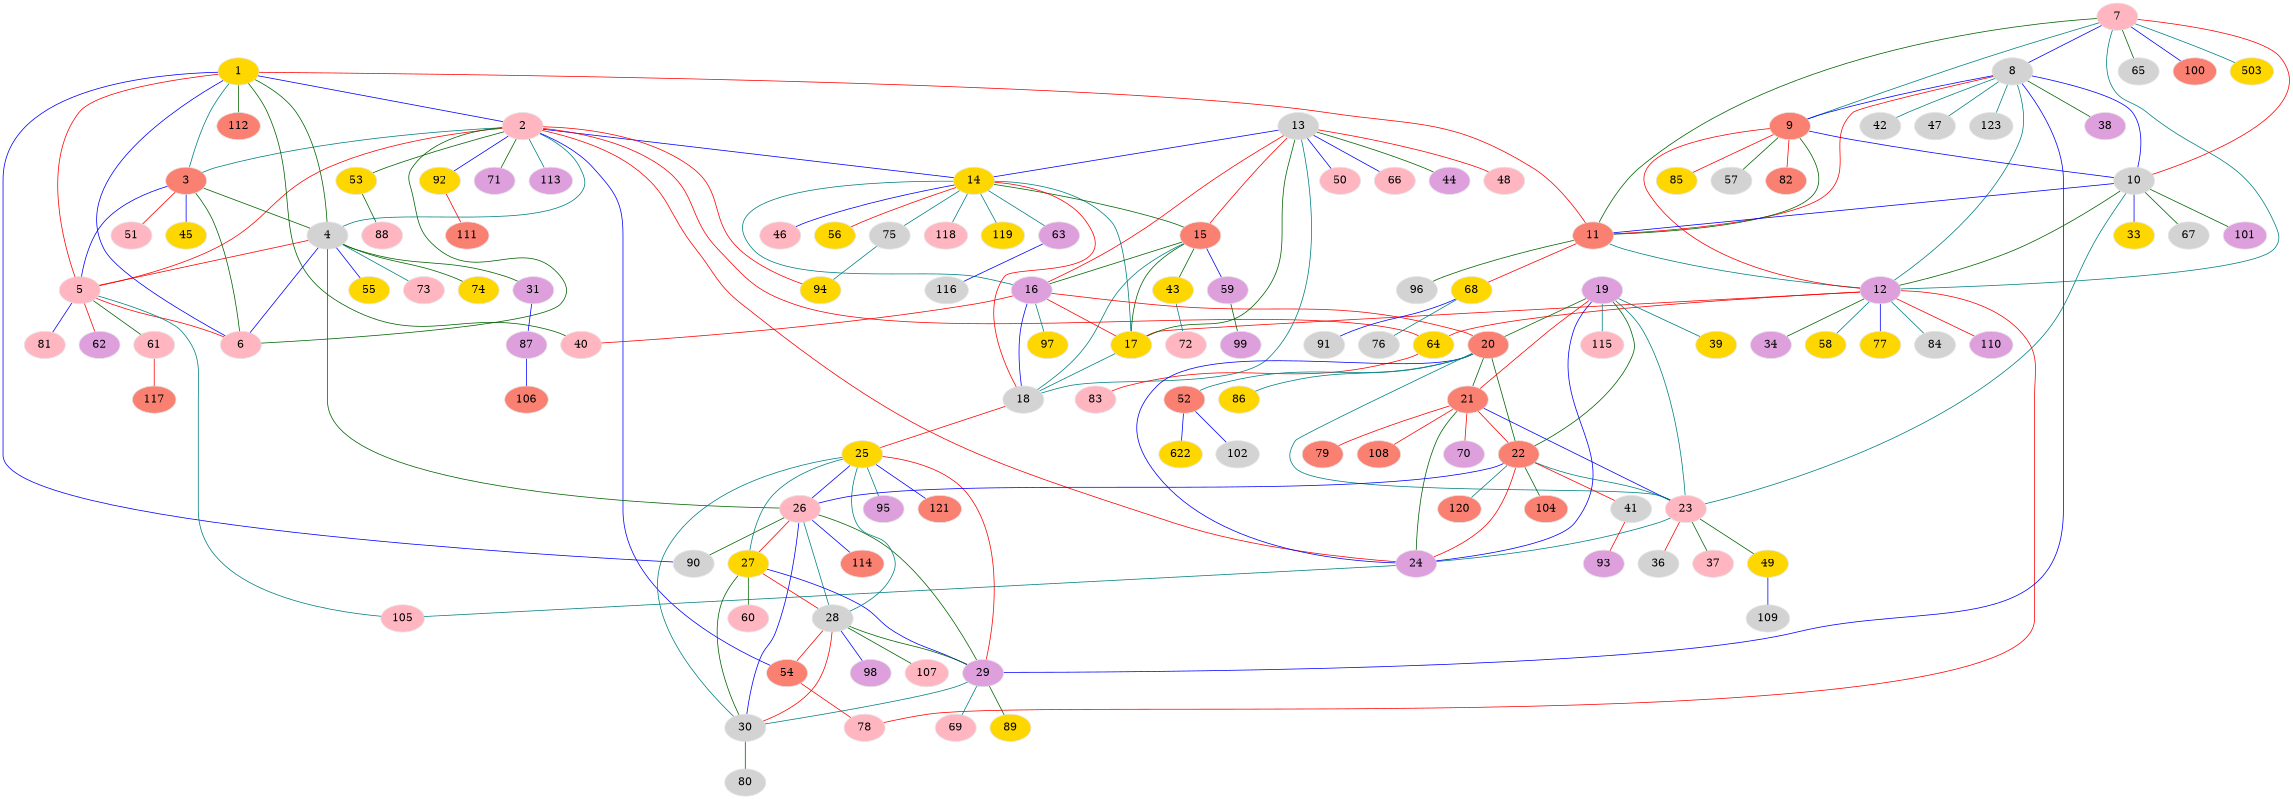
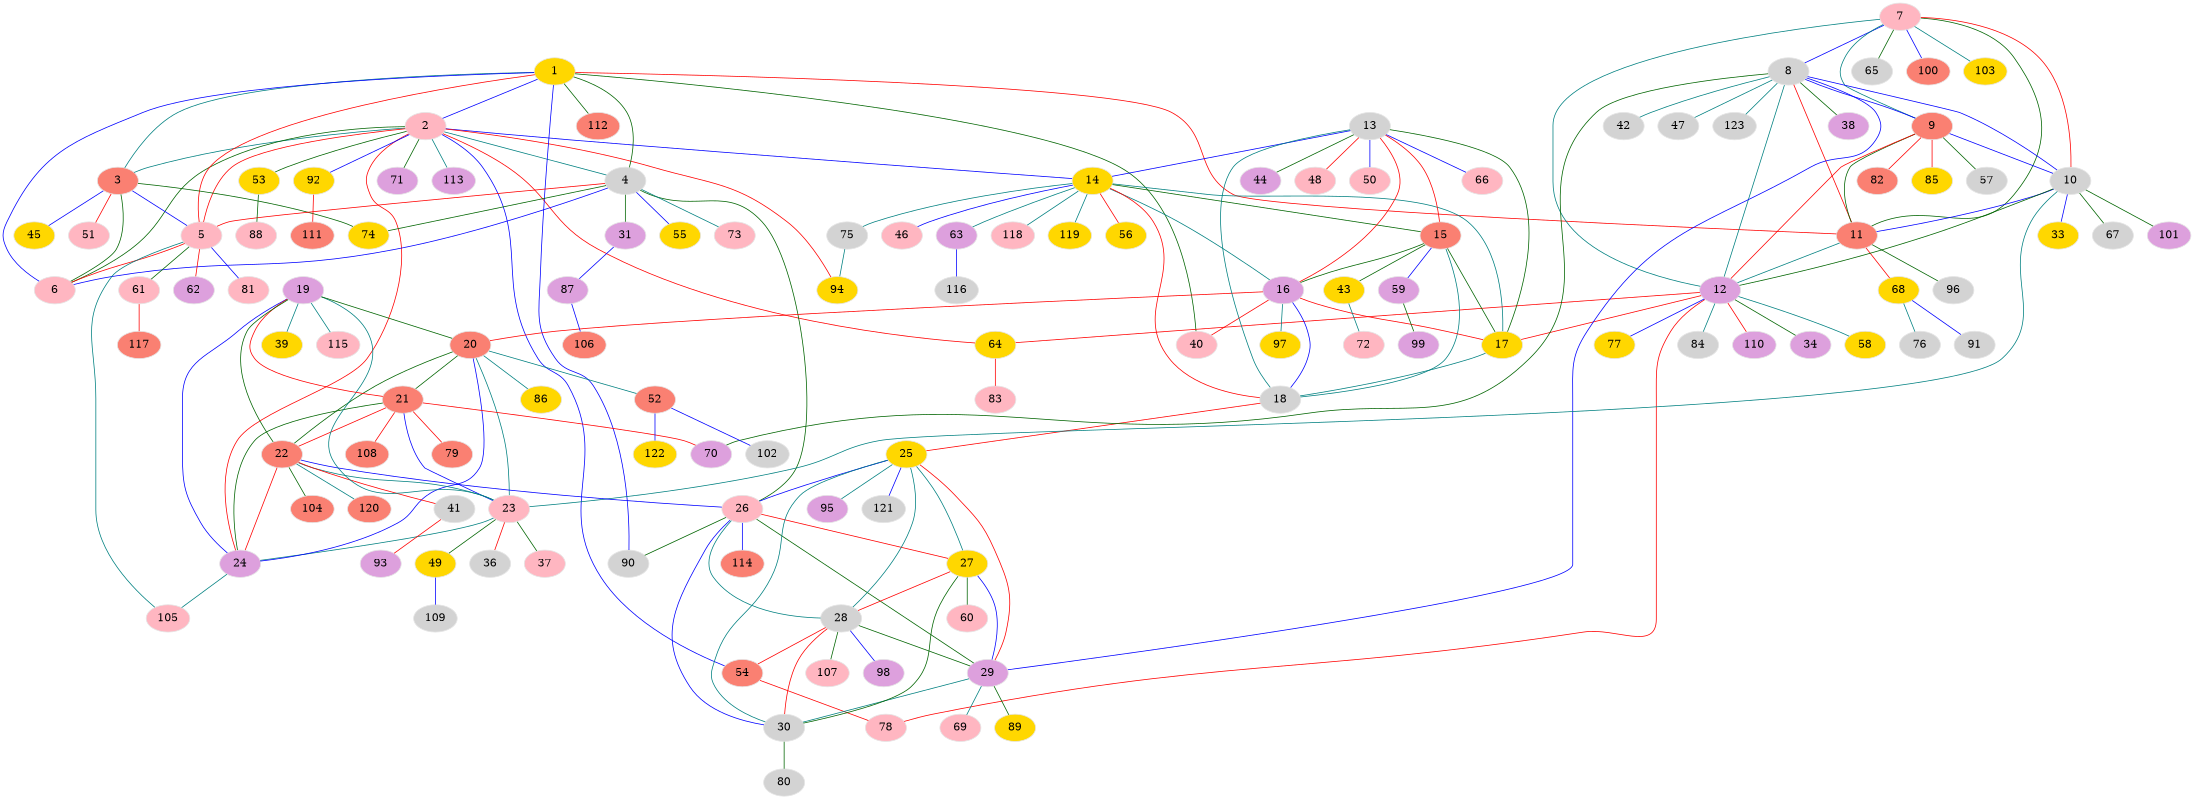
(2252, 71) -> (1985, 71)
(257, 208) -> (247, 199)
none -> (1354, 409)
(1181, 454) -> (655, 454)
(940, 509) -> (884, 509)
